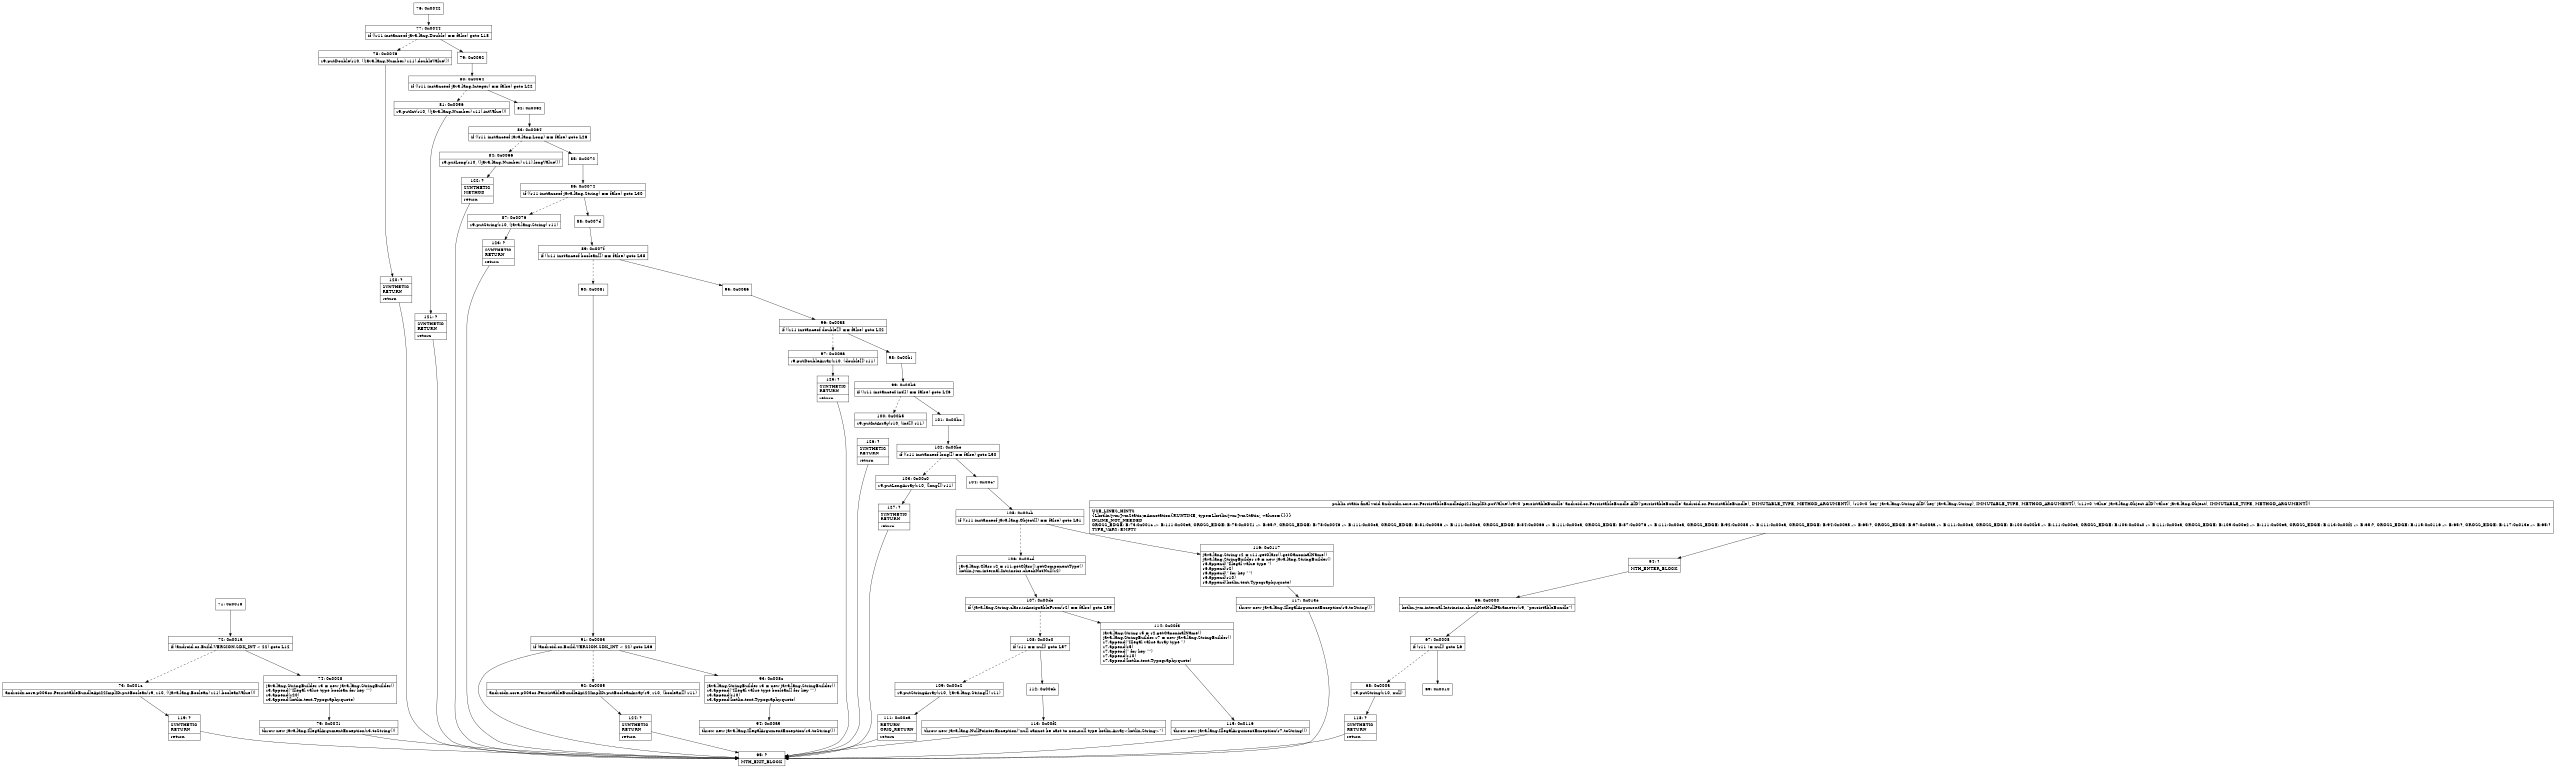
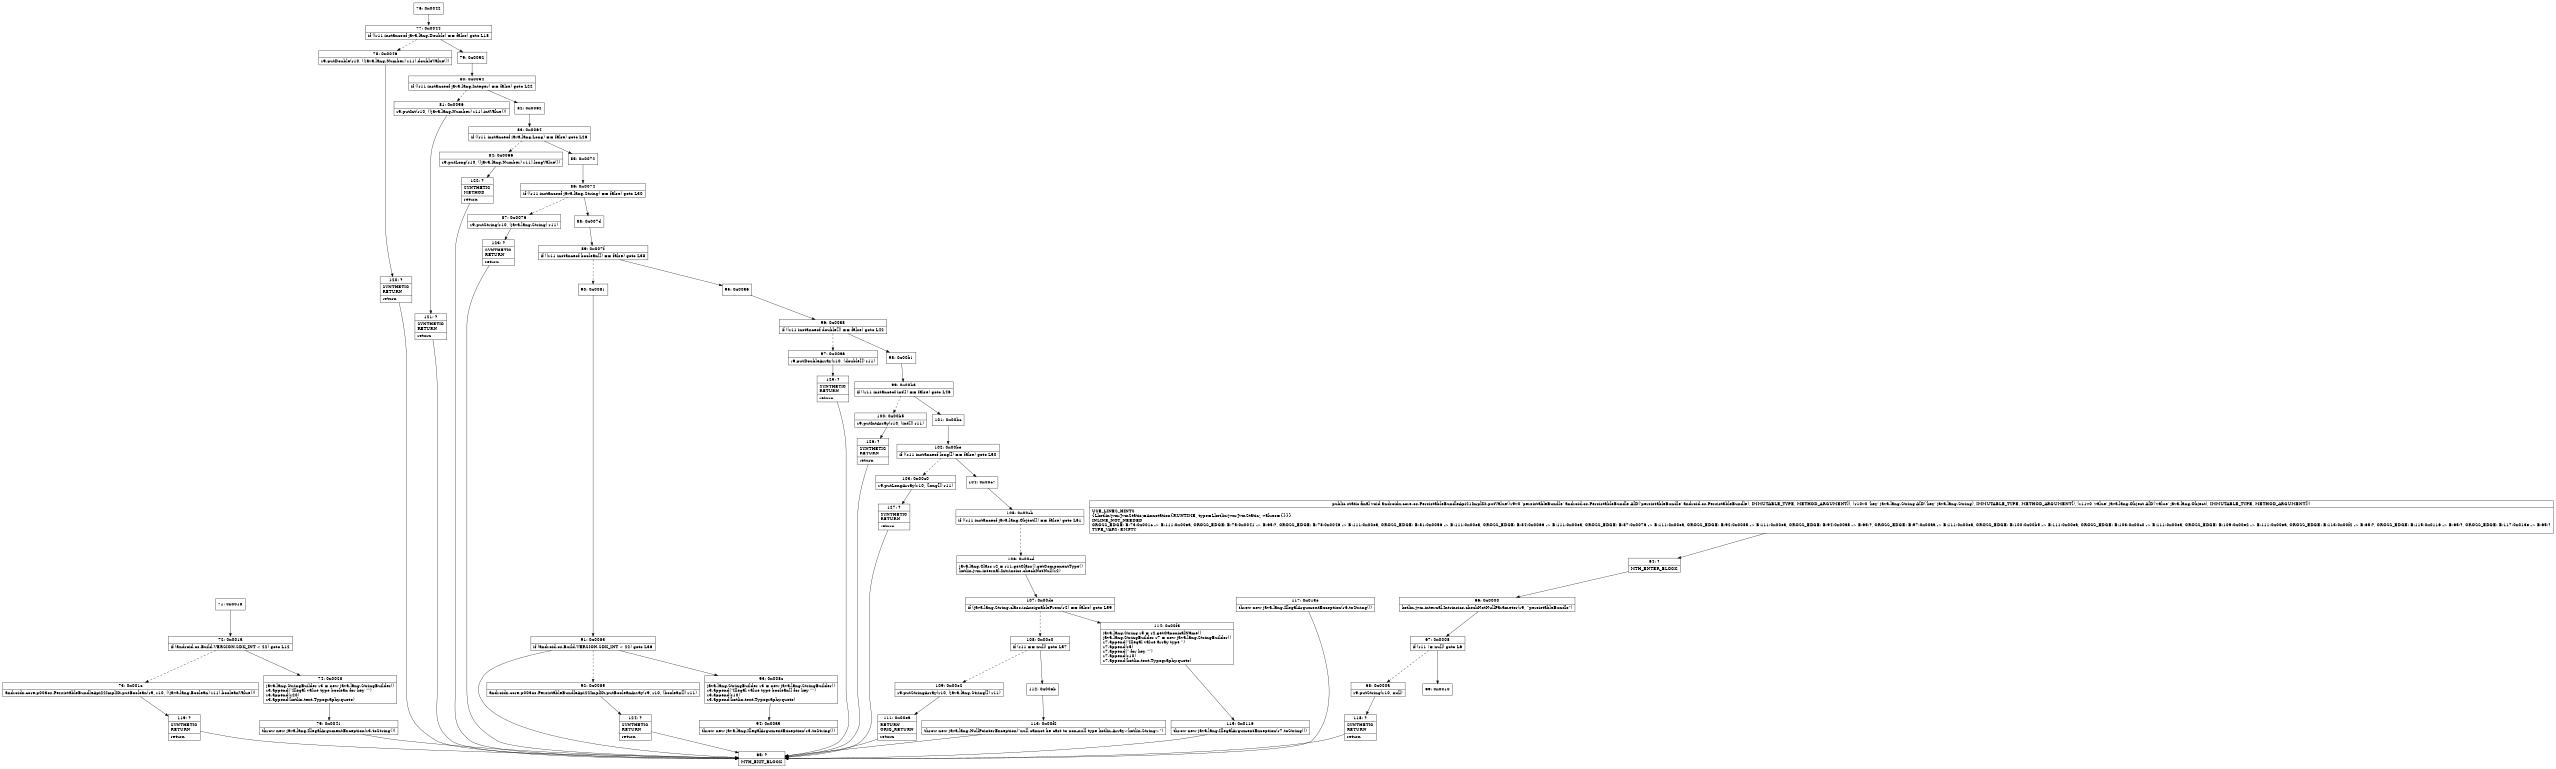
none -> (884, 431)
(1267, 565) -> none
